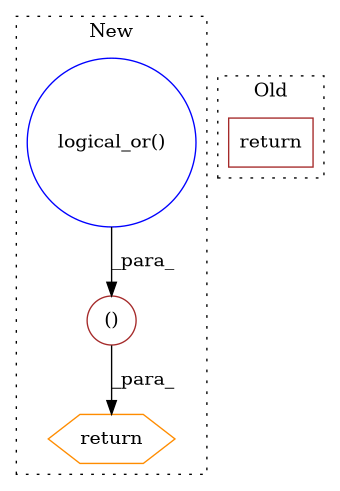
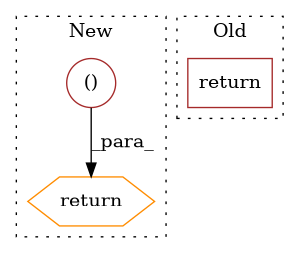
(112, 143) -> none
